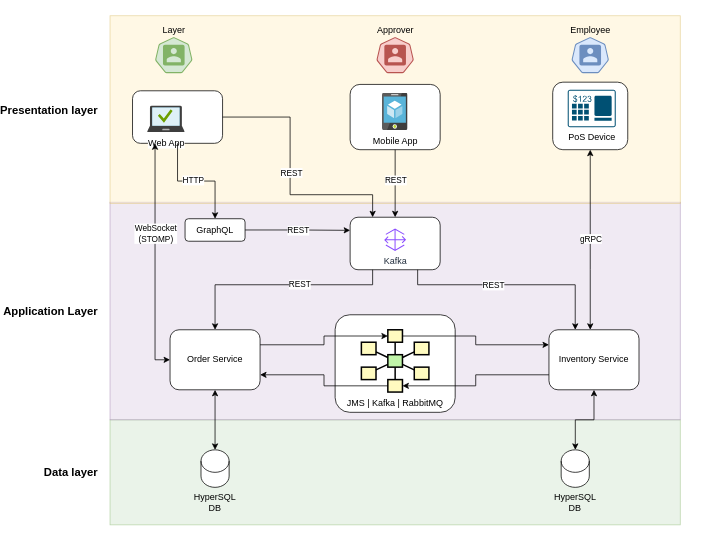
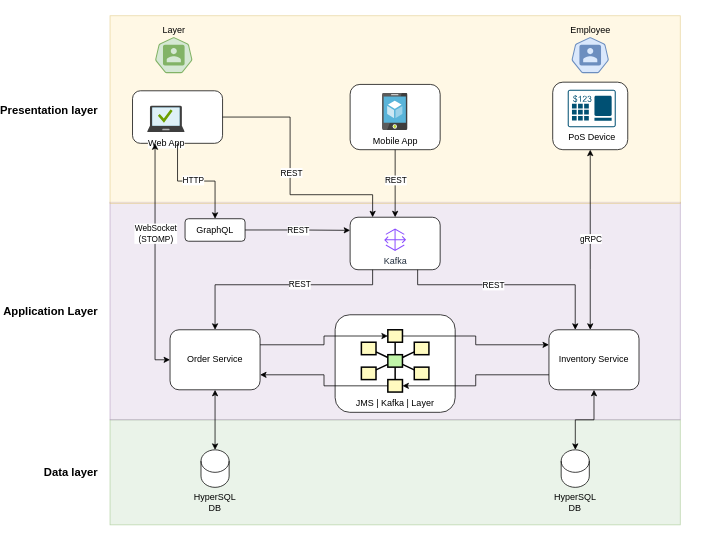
(395, 55) -> none
(395, 403) -> (395, 403)
